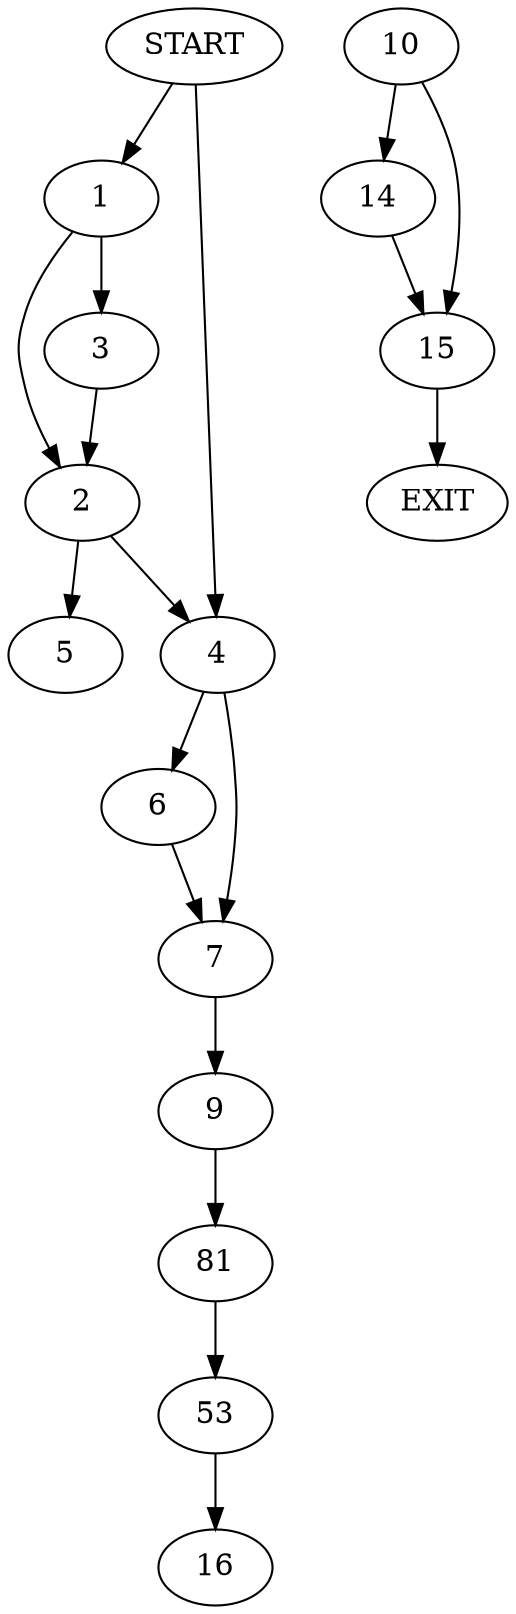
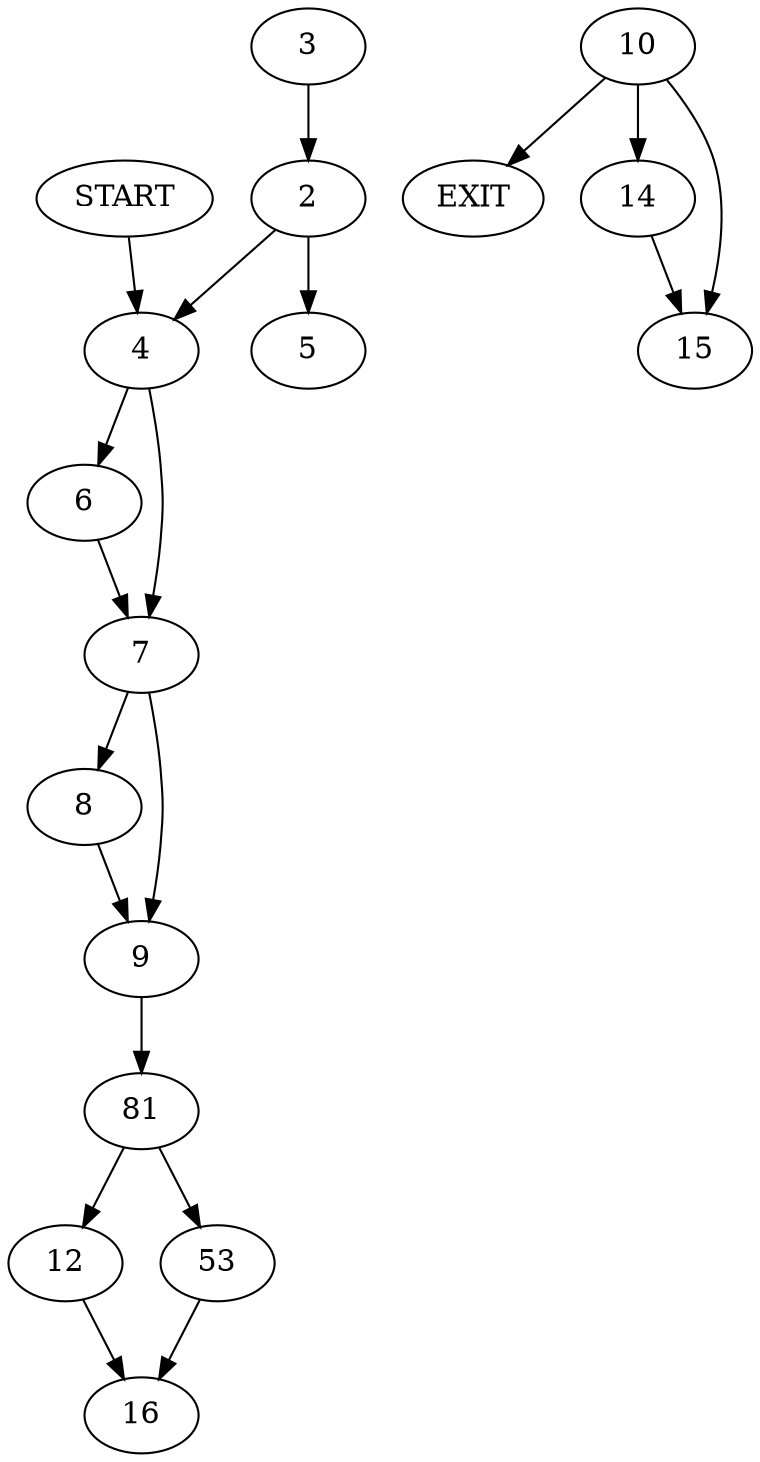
(101, 199) -> none
(437, 416) -> (565, 114)
none -> (84, 807)
none -> (65, 1263)
